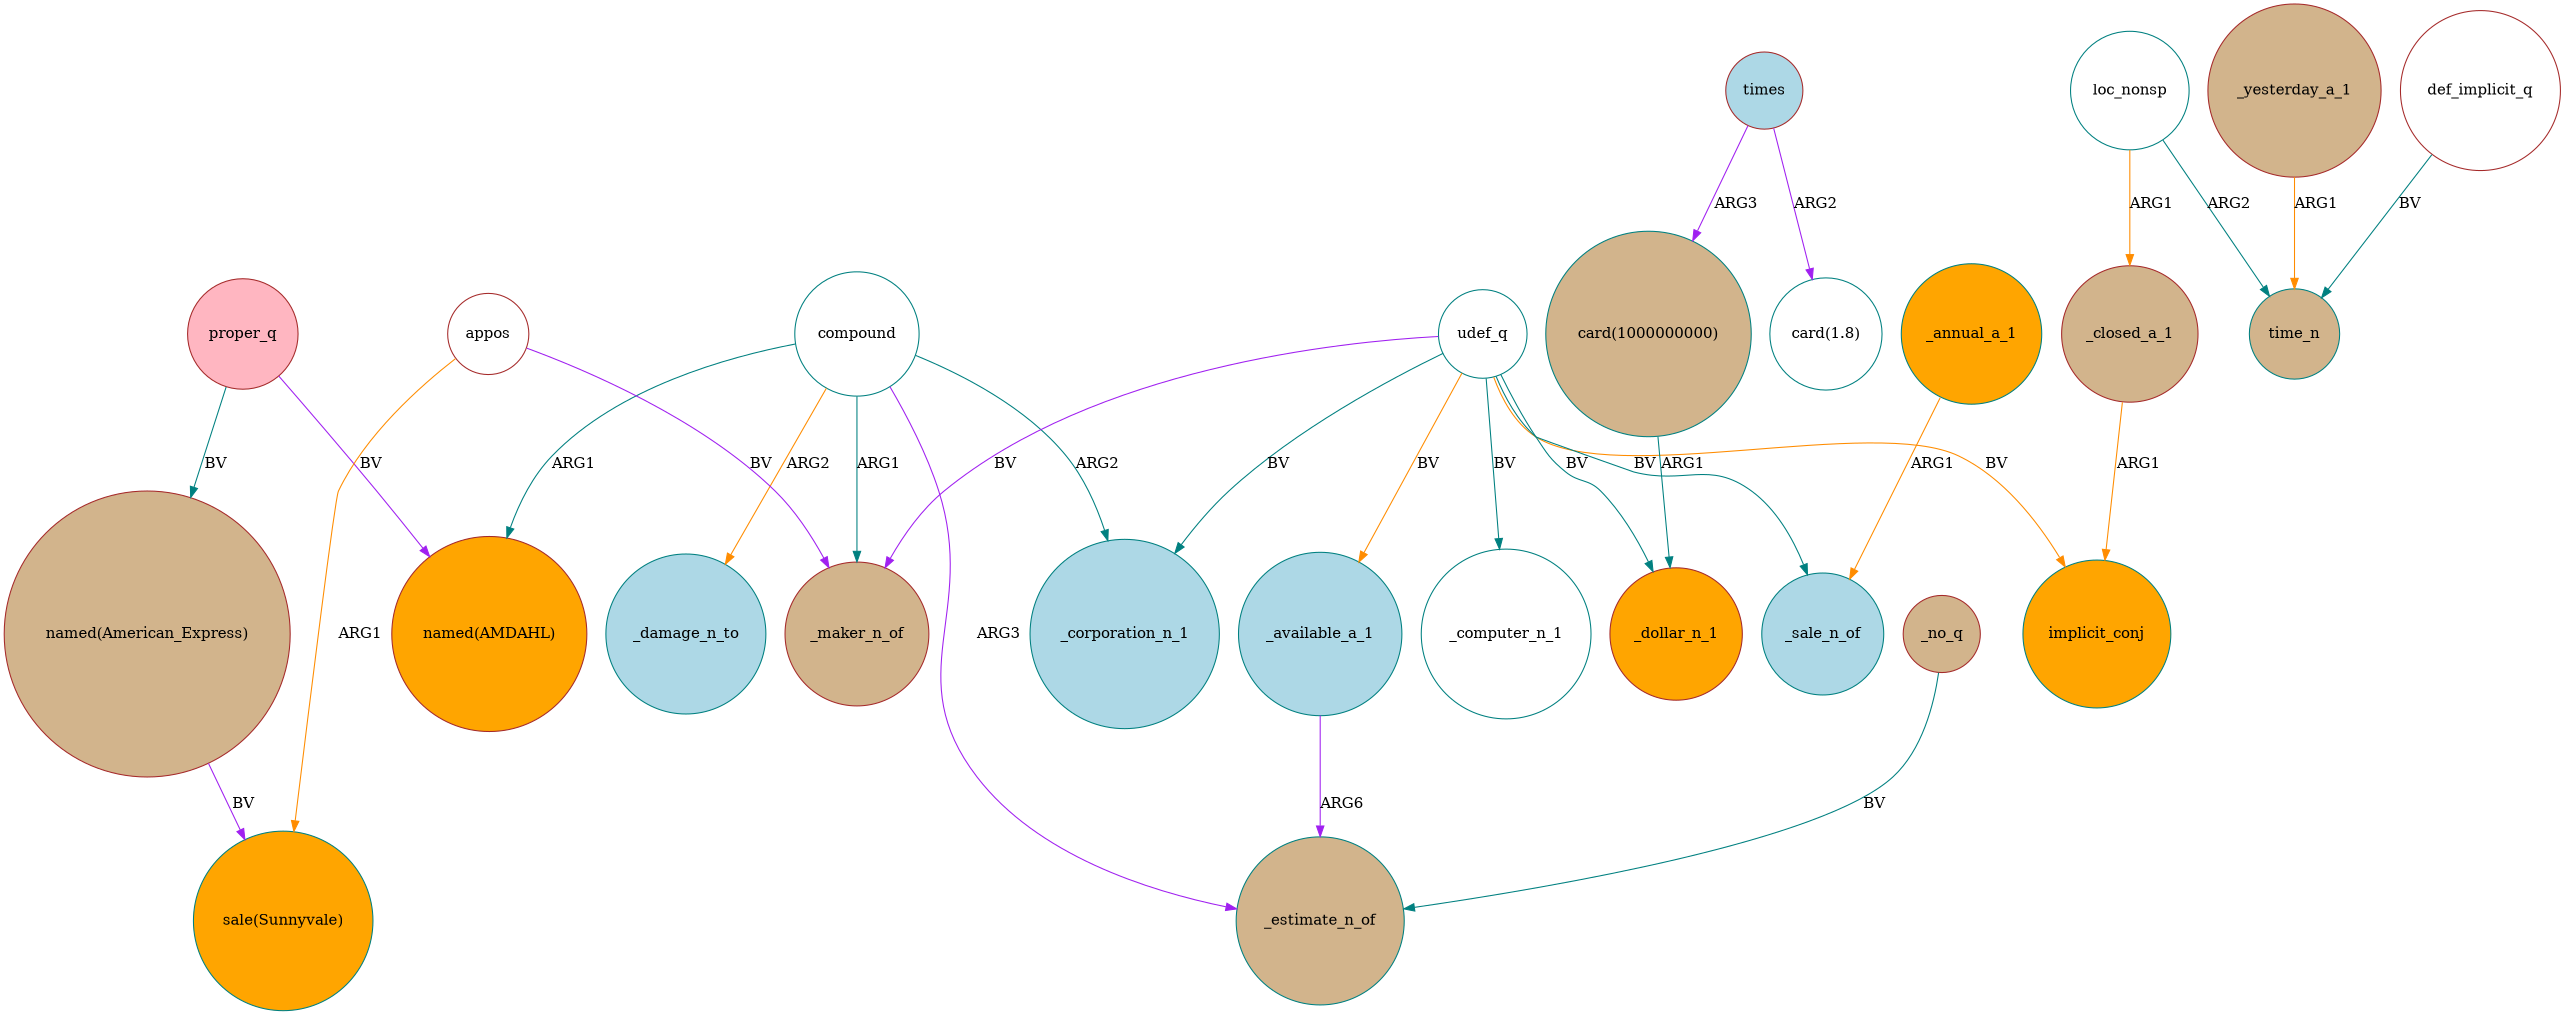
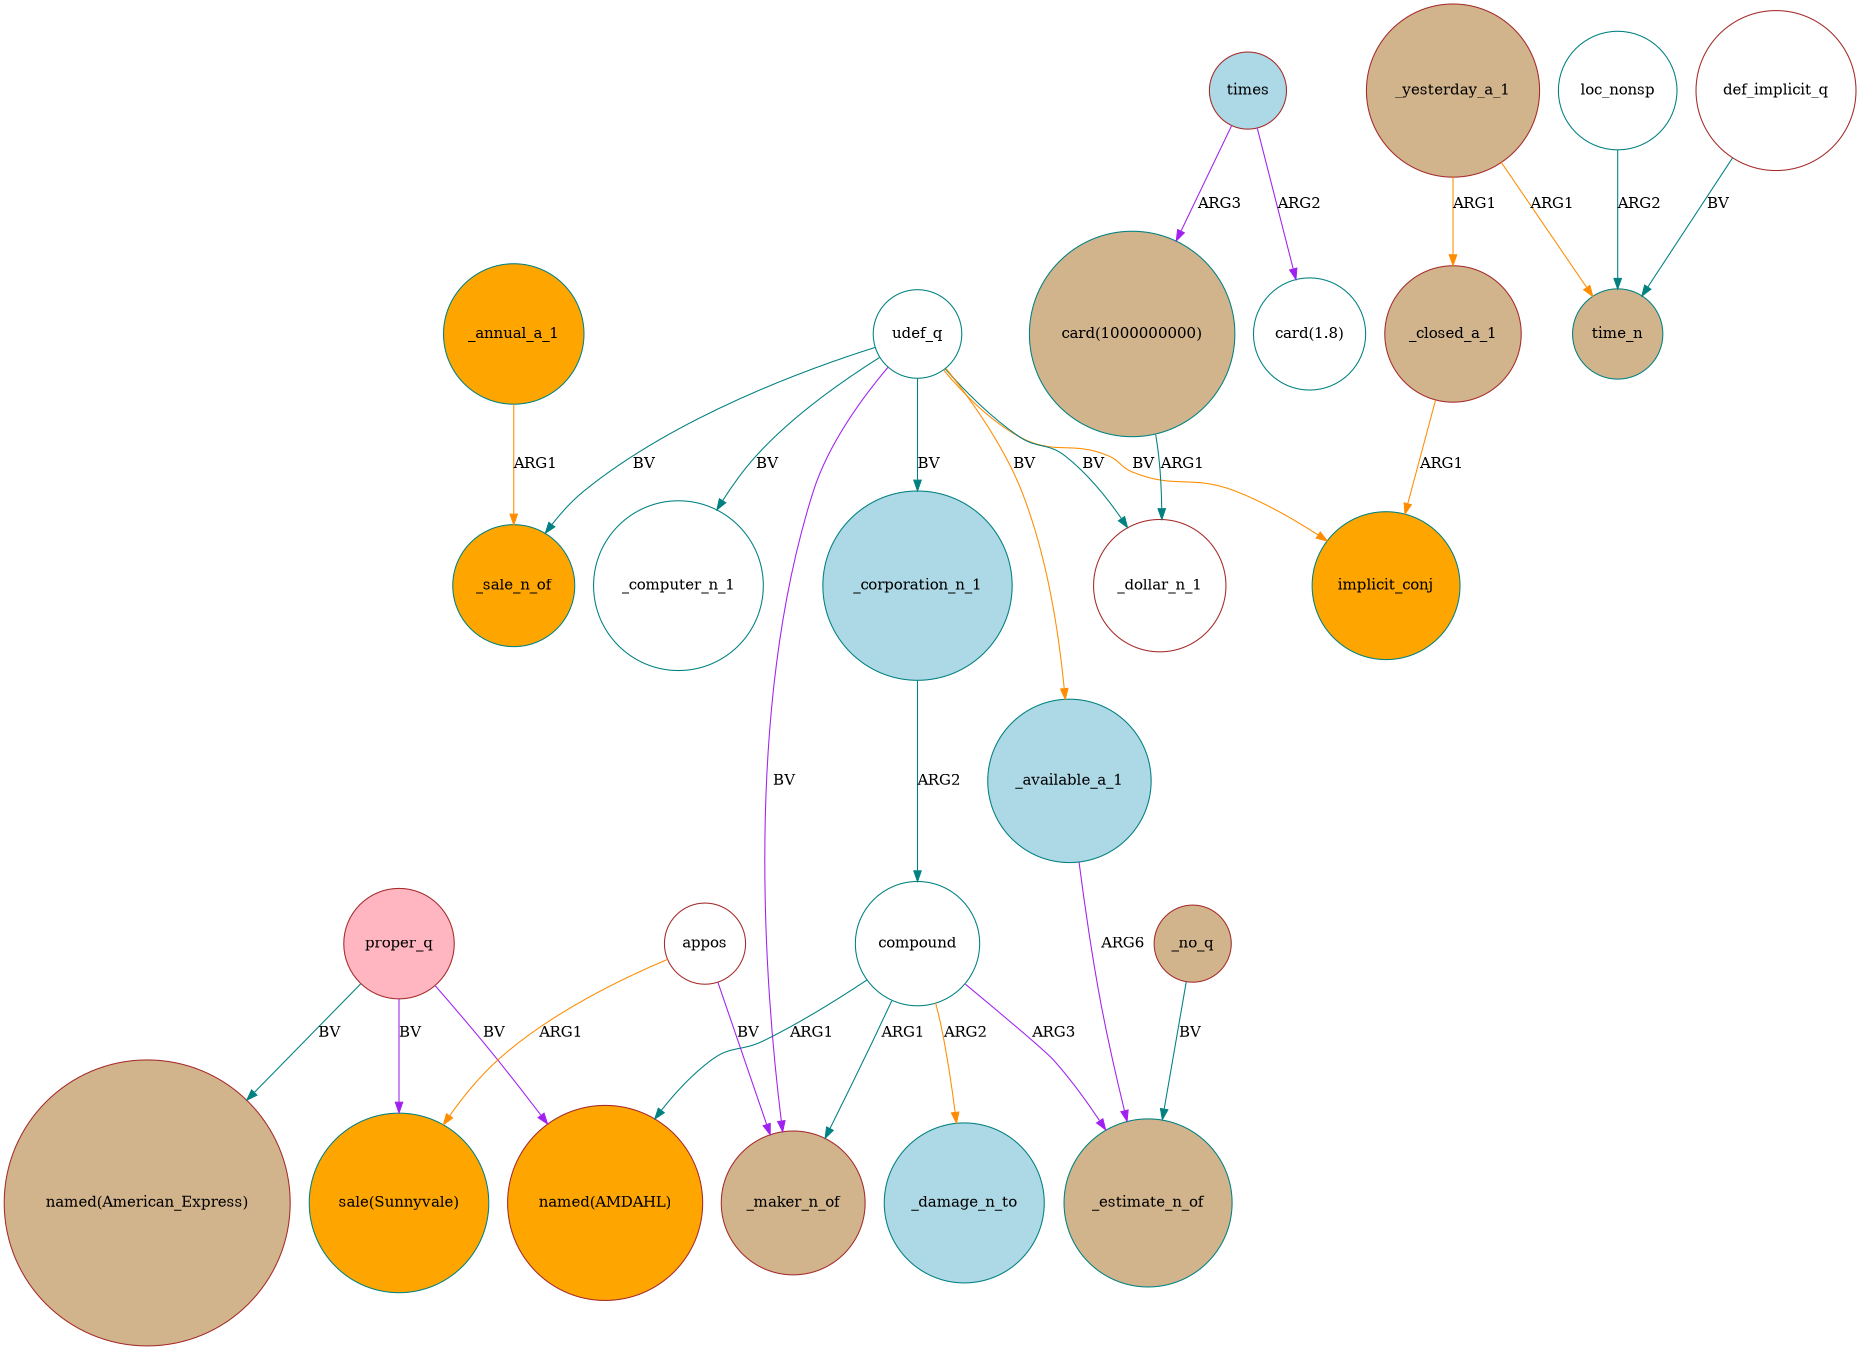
(2130, 202) -> (1453, 216)
(1031, 421) -> (918, 776)
(1676, 634) -> (1160, 586)
(1823, 634) -> (514, 586)
(224, 797) -> (399, 1050)
